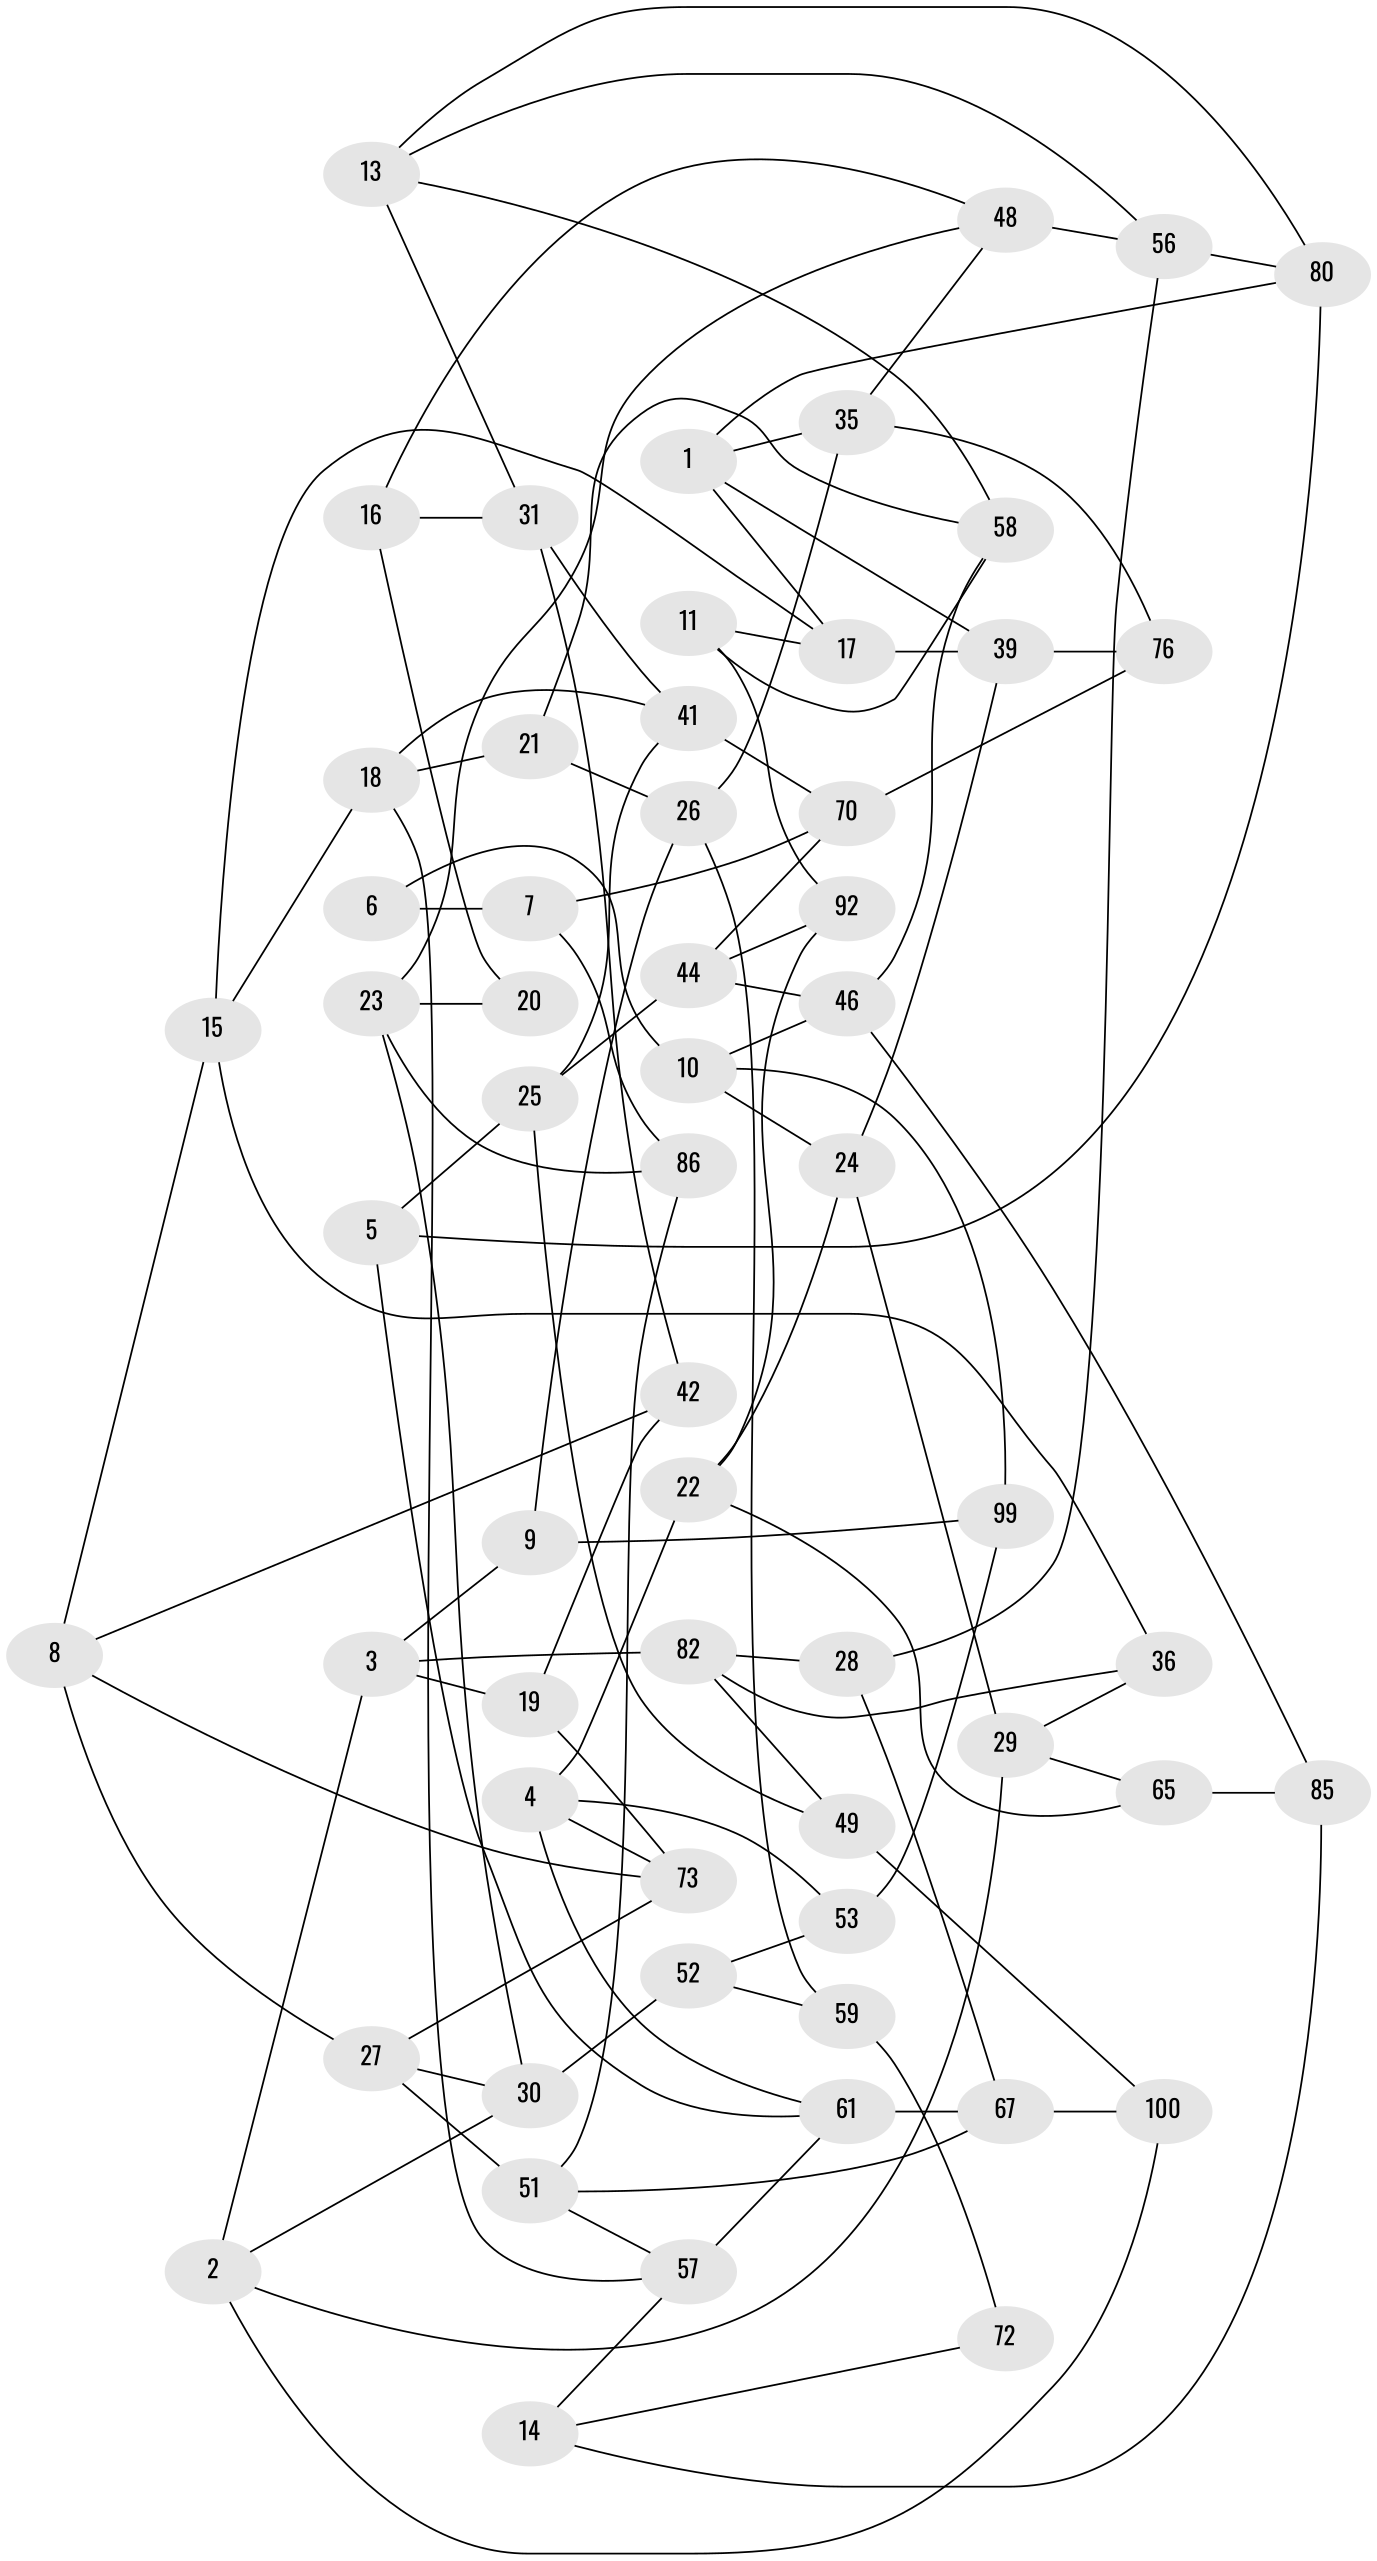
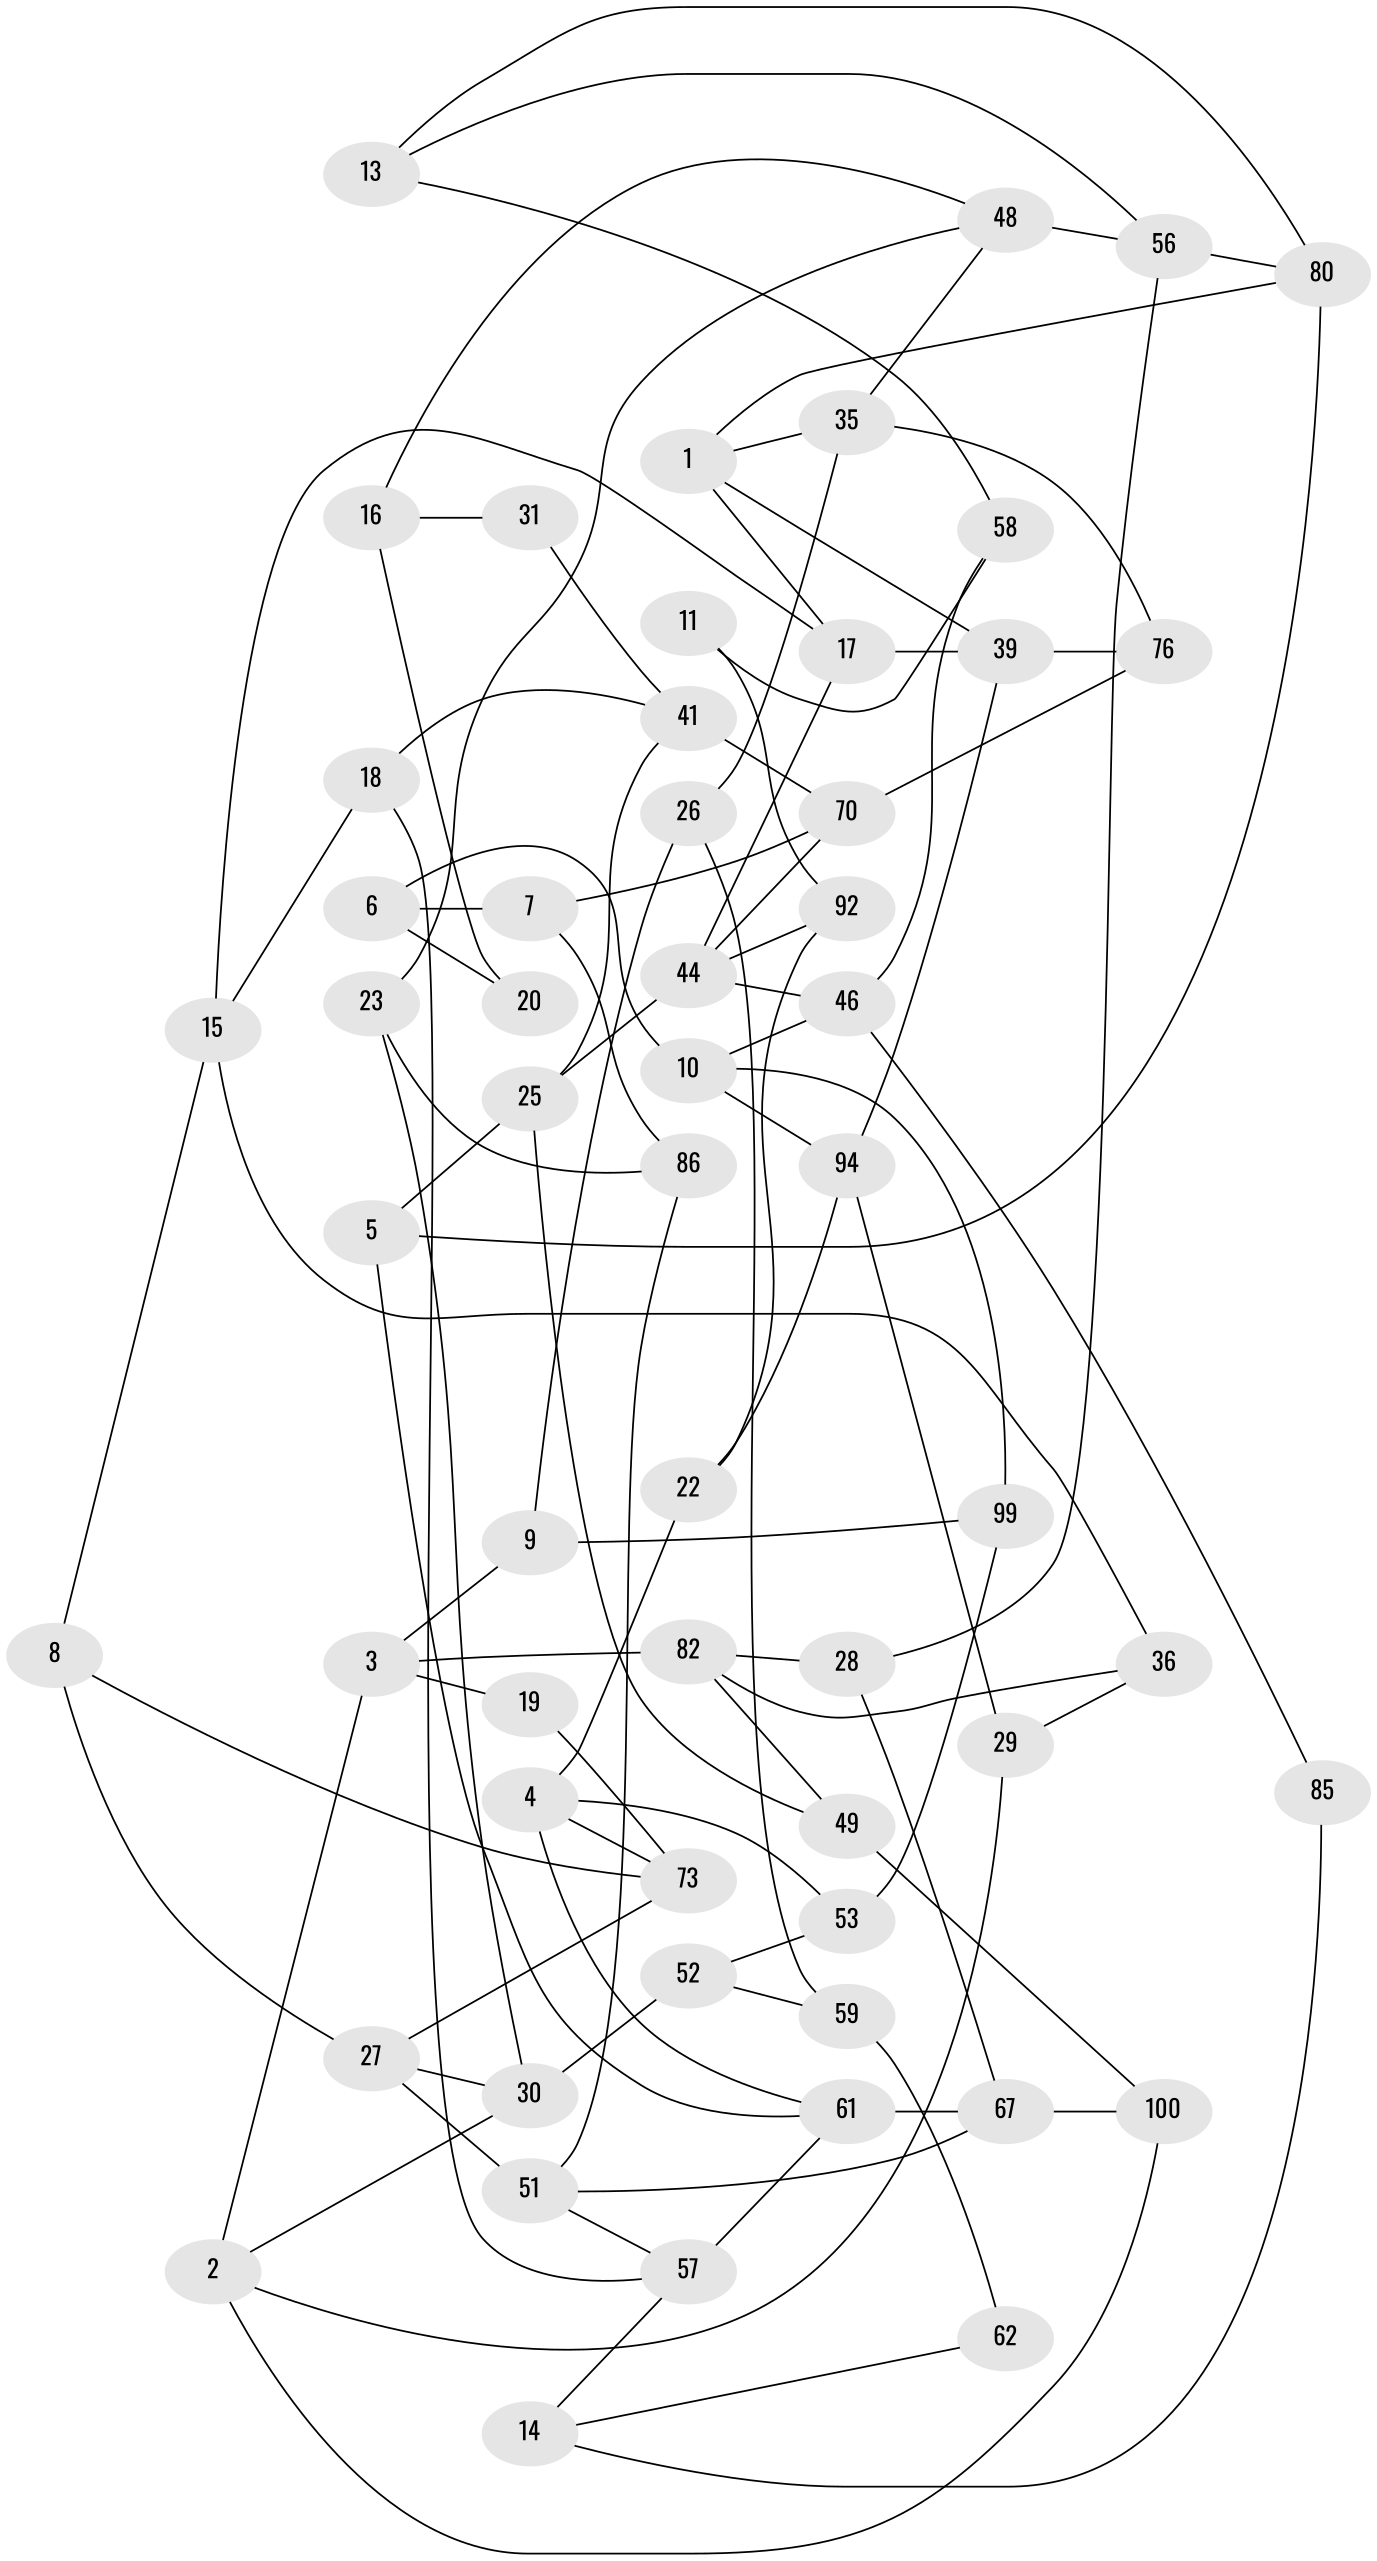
(451, 346) -> none
(768, 638) -> (765, 820)
(530, 747) -> none
(451, 1004) -> (451, 956)
(847, 1166) -> (847, 1166)
(689, 1395) -> none
(1164, 1793) -> none
(1006, 2339) -> (1006, 2339)
